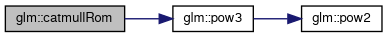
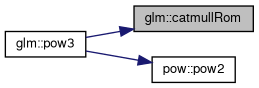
(142, 19) -> (103, 34)
(342, 19) -> (194, 70)
